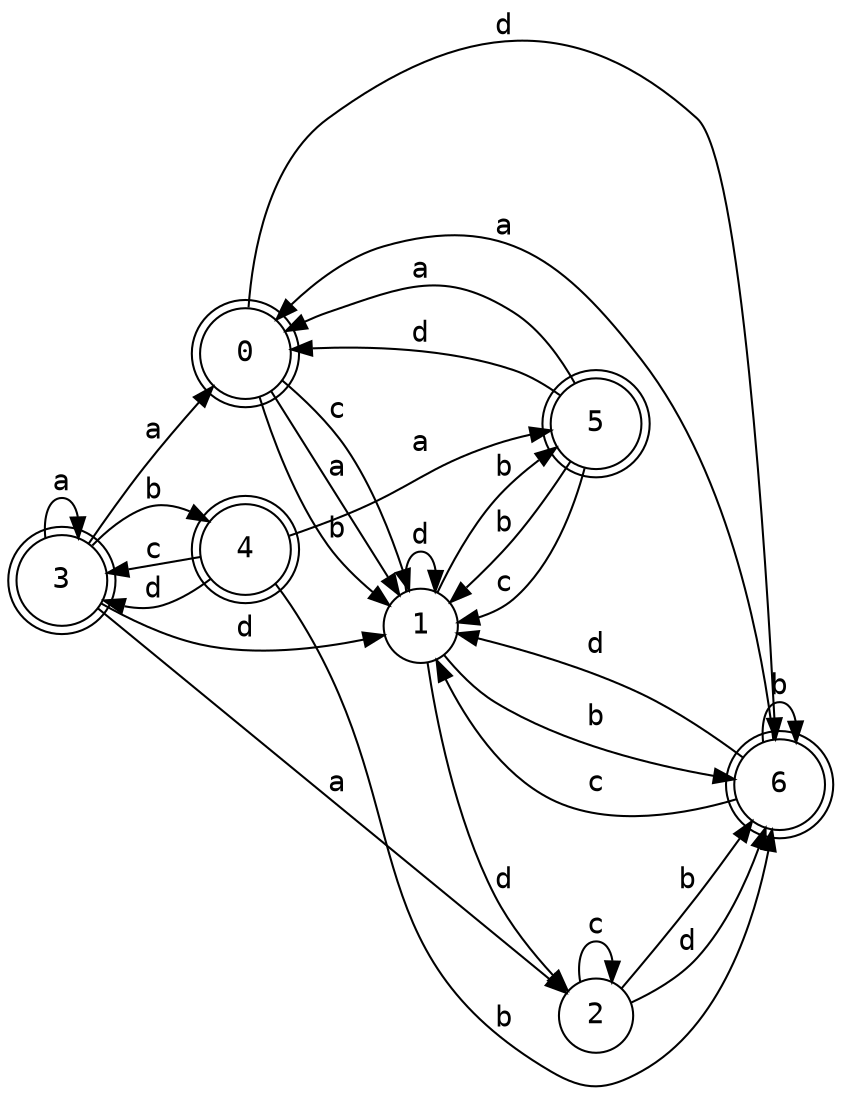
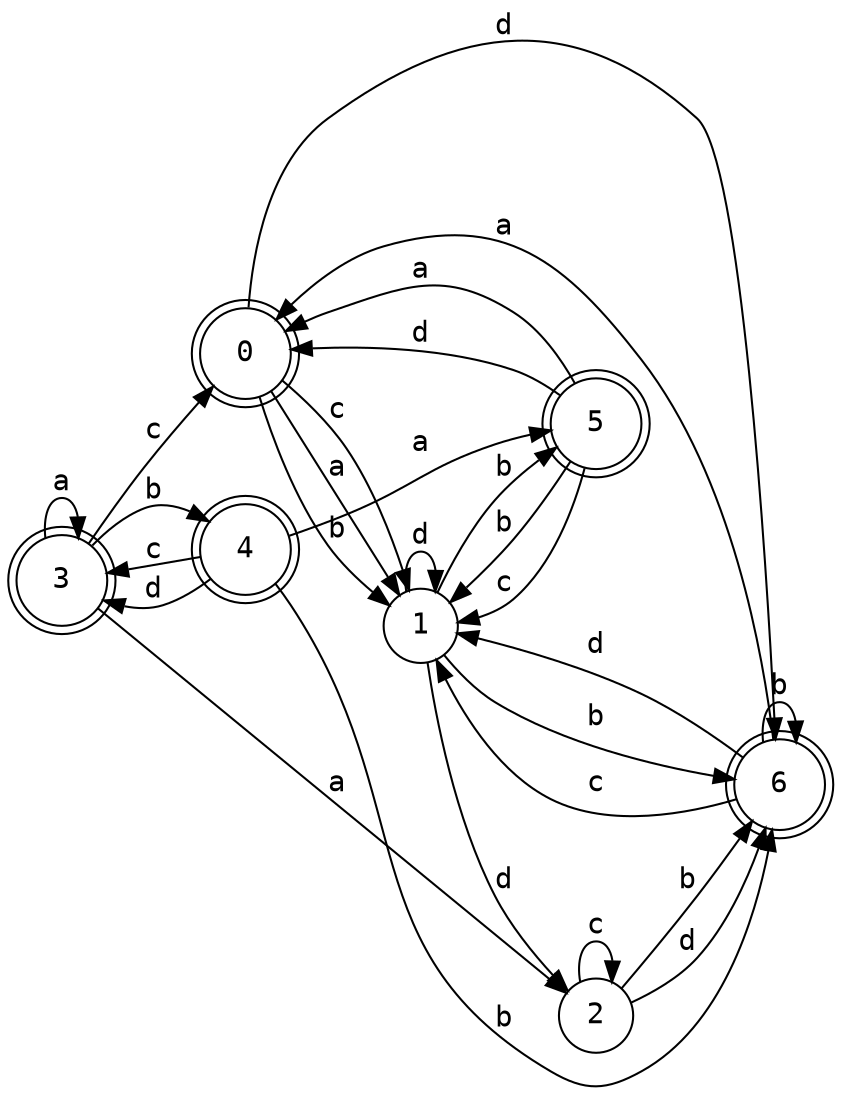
(154, 431) -> (154, 431)
(228, 649) -> none
